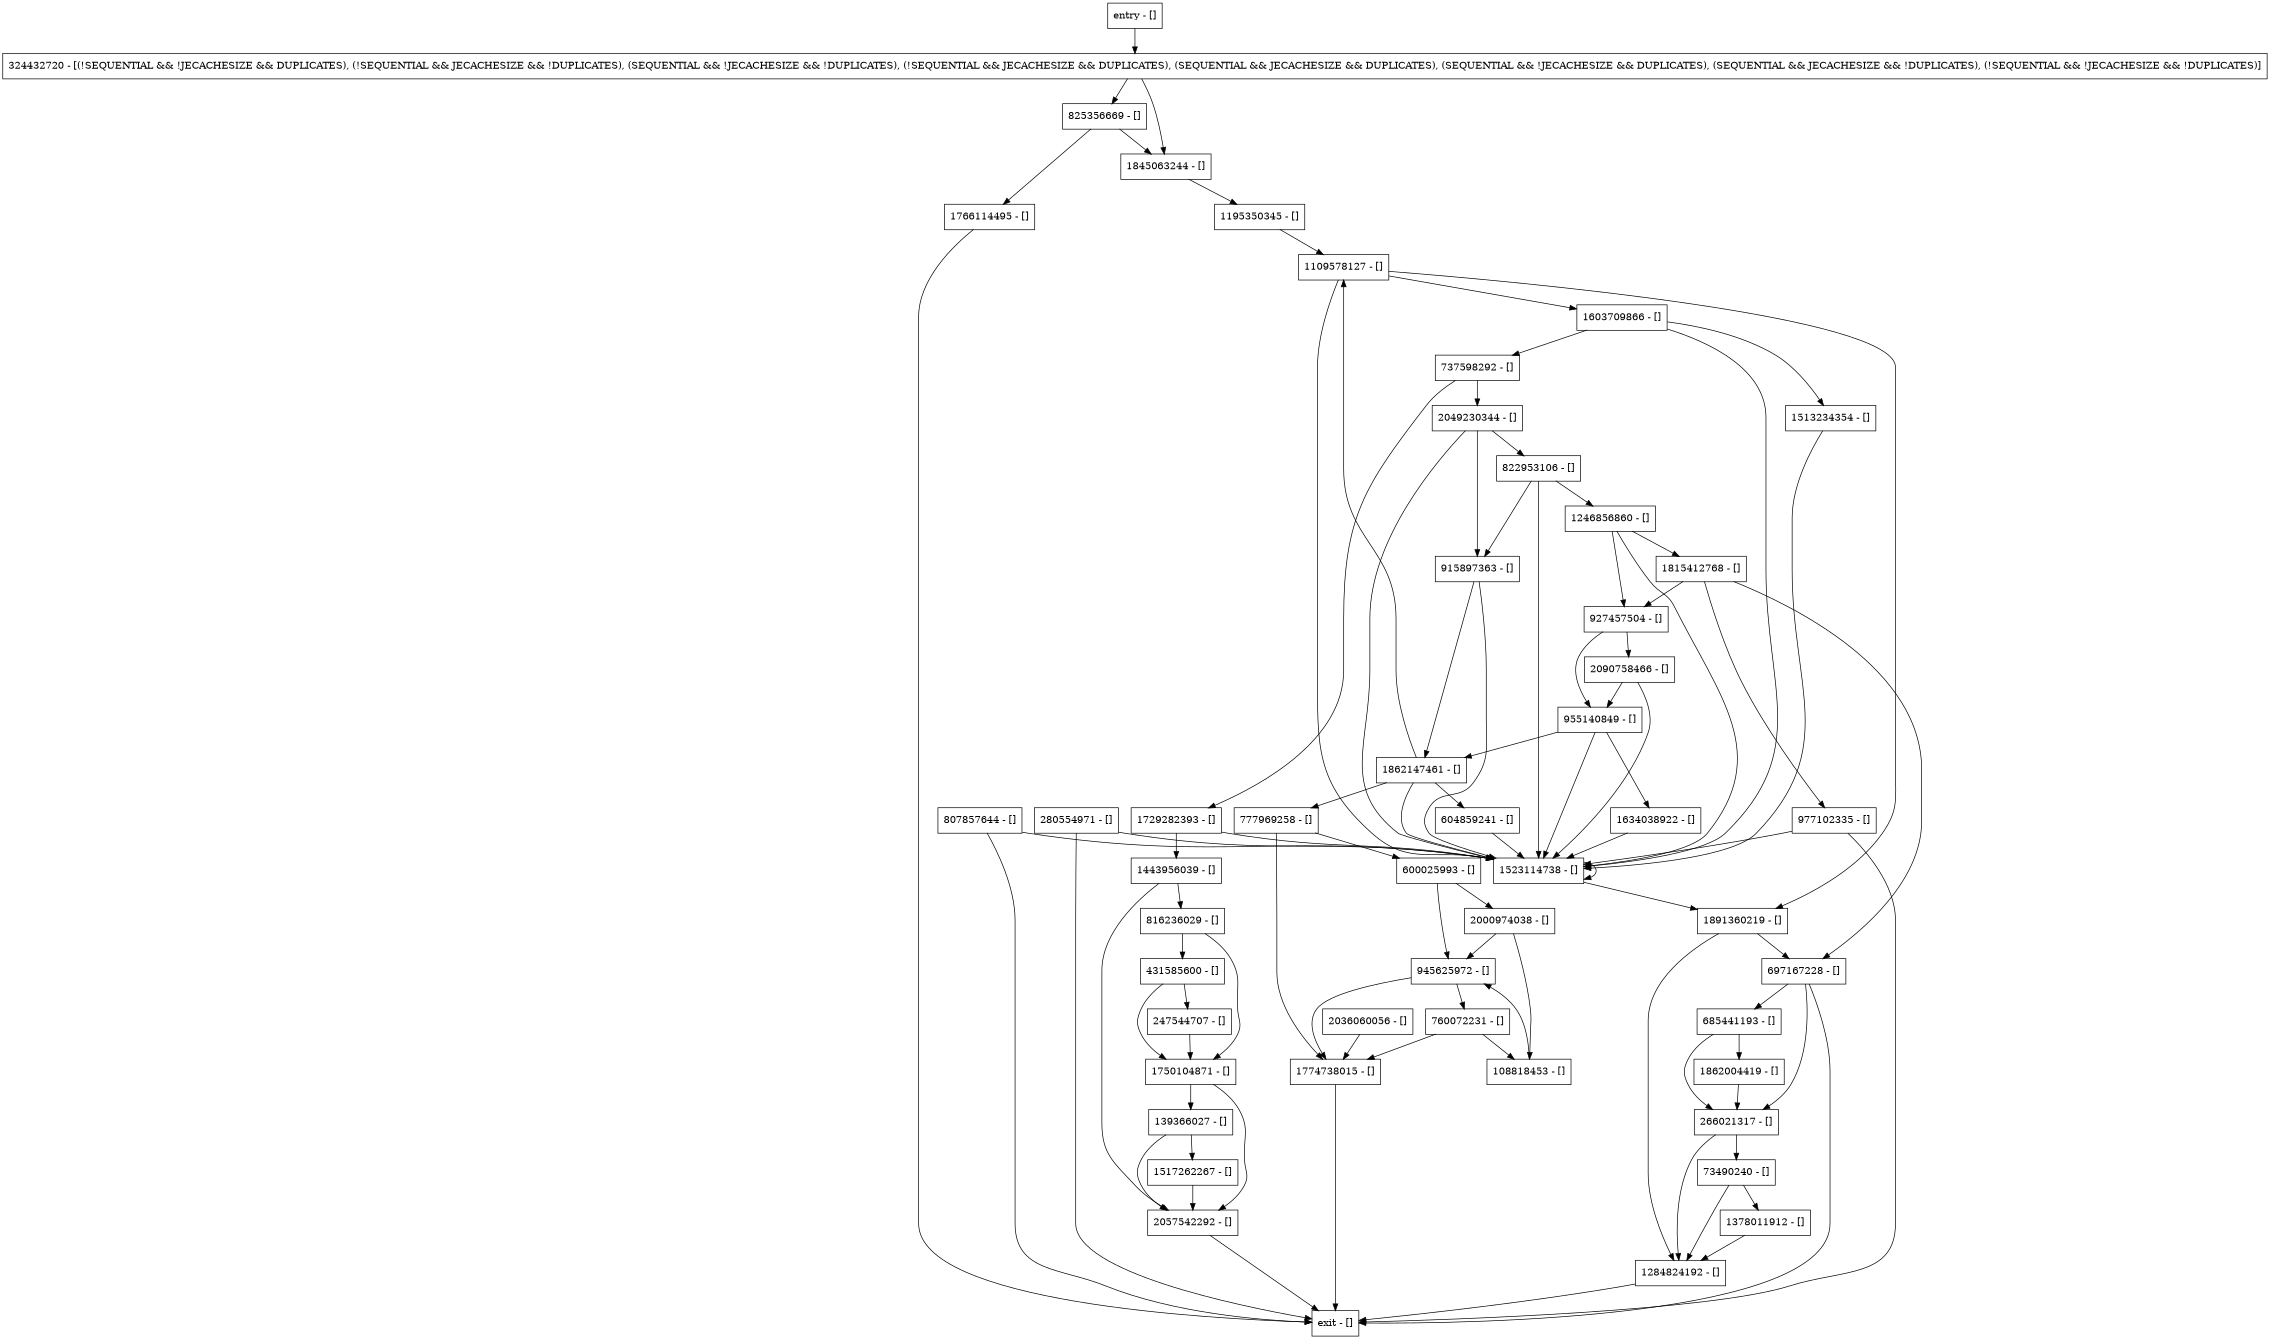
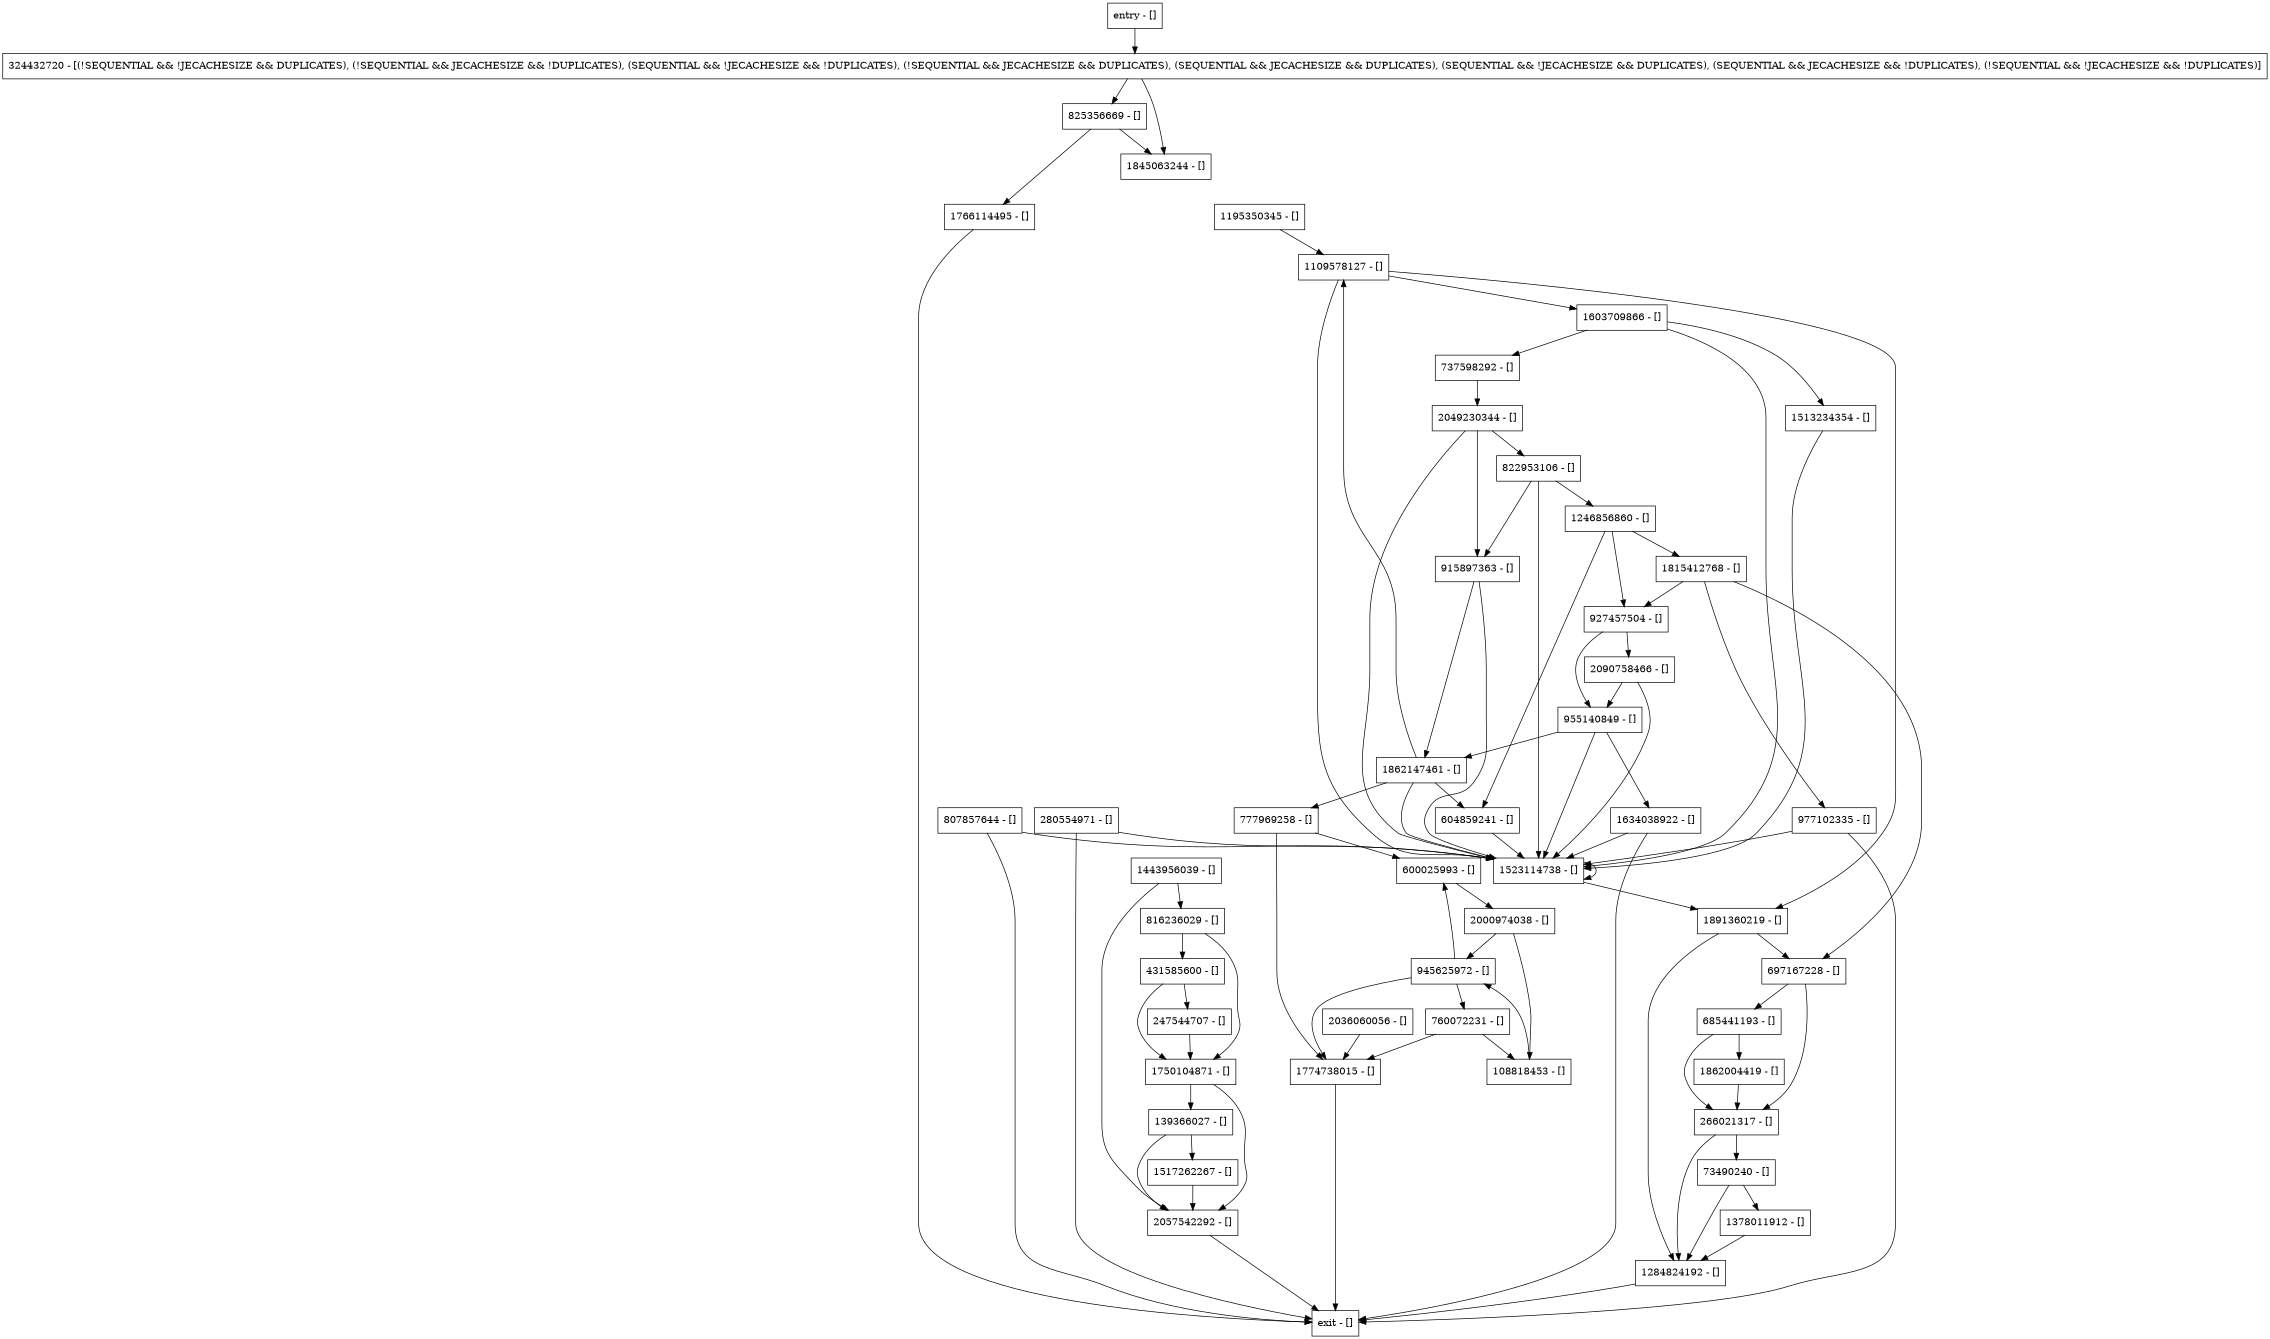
(1210, 190) -> none
(1733, 730) -> (1545, 666)
(1176, 820) -> none
(1441, 918) -> (1451, 924)
(1732, 1291) -> (1616, 1164)
